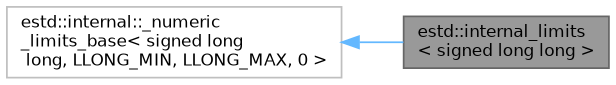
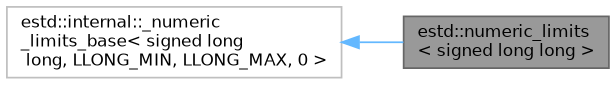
(506, 42) -> (506, 42)
